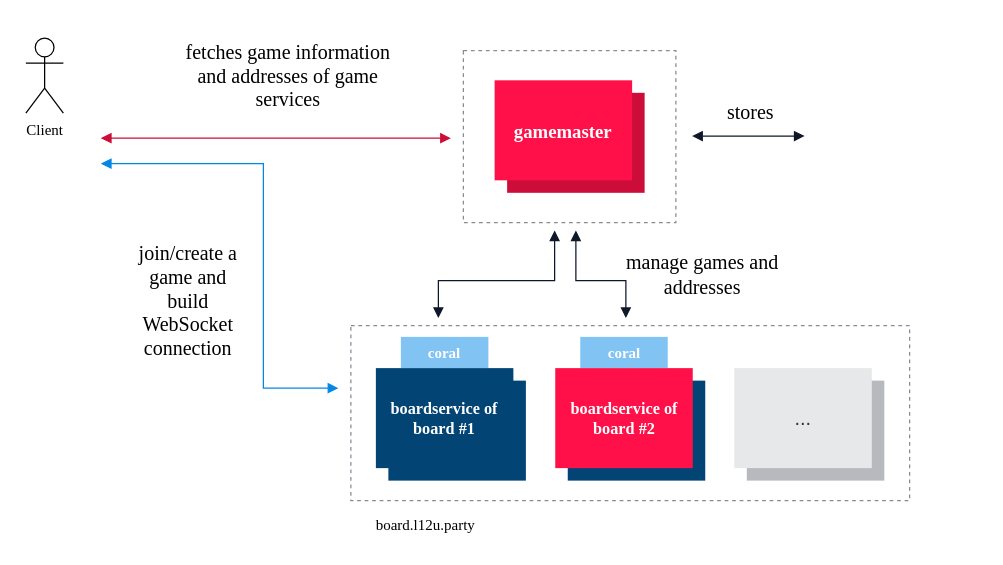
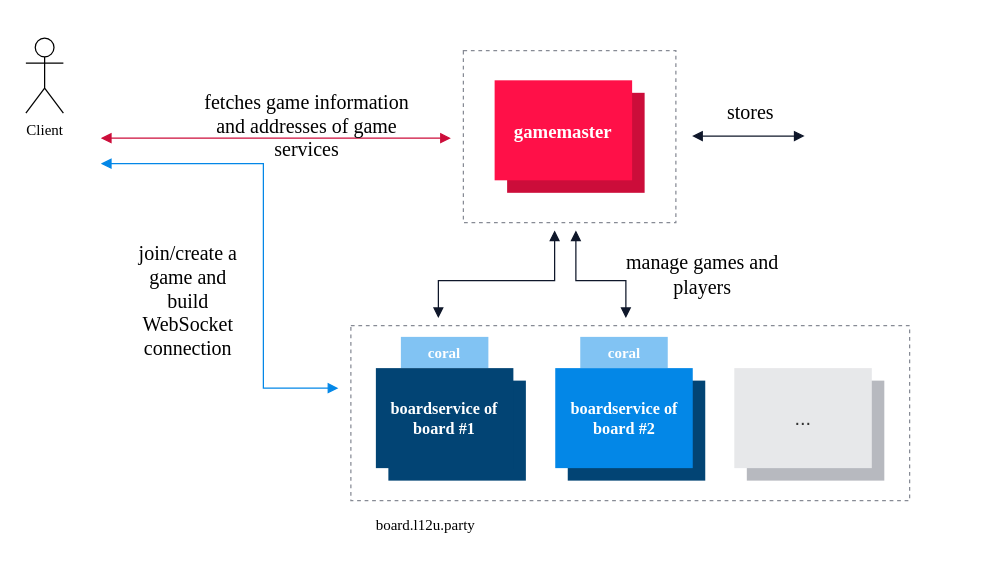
(288, 76) -> (307, 126)
(703, 274) -> (703, 274)
(624, 418) -> (624, 418)
